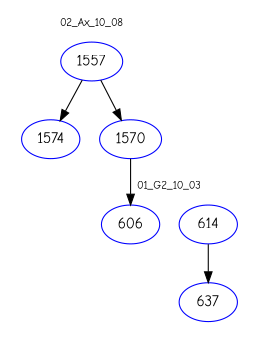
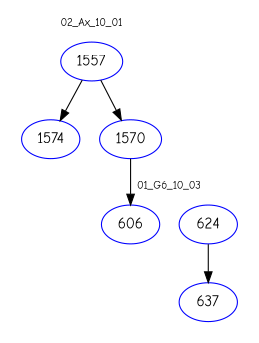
(92, 23) -> (92, 23)
(169, 186) -> (169, 186)
(208, 224) -> (208, 224)
